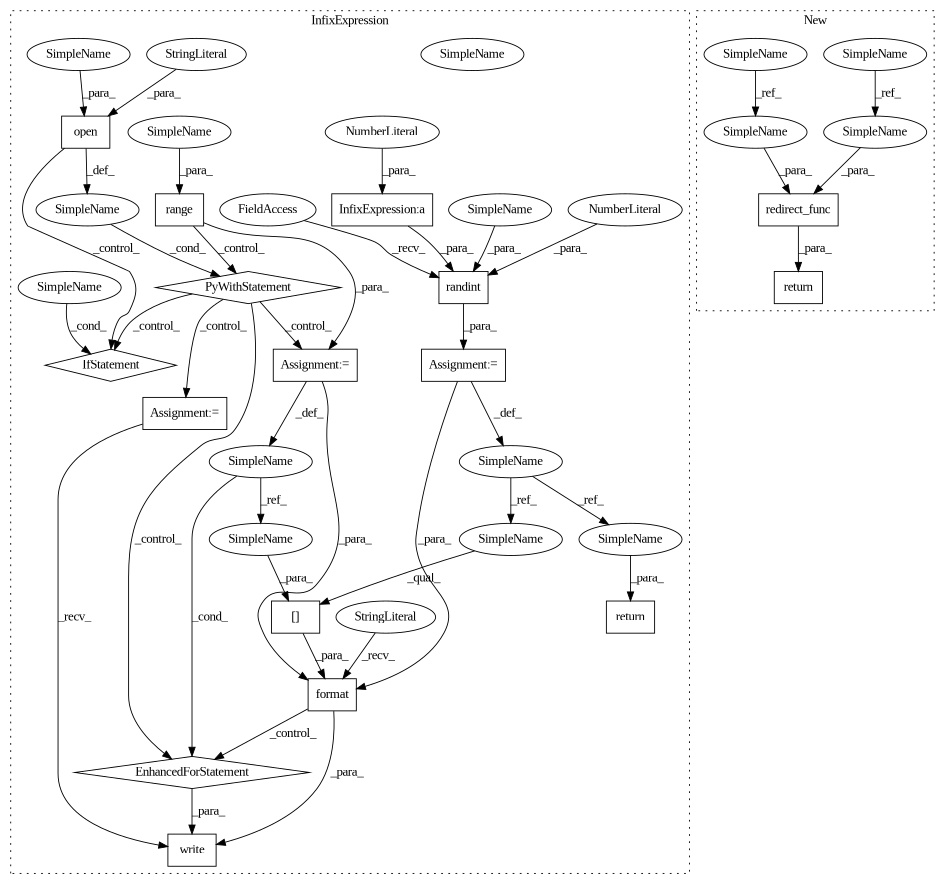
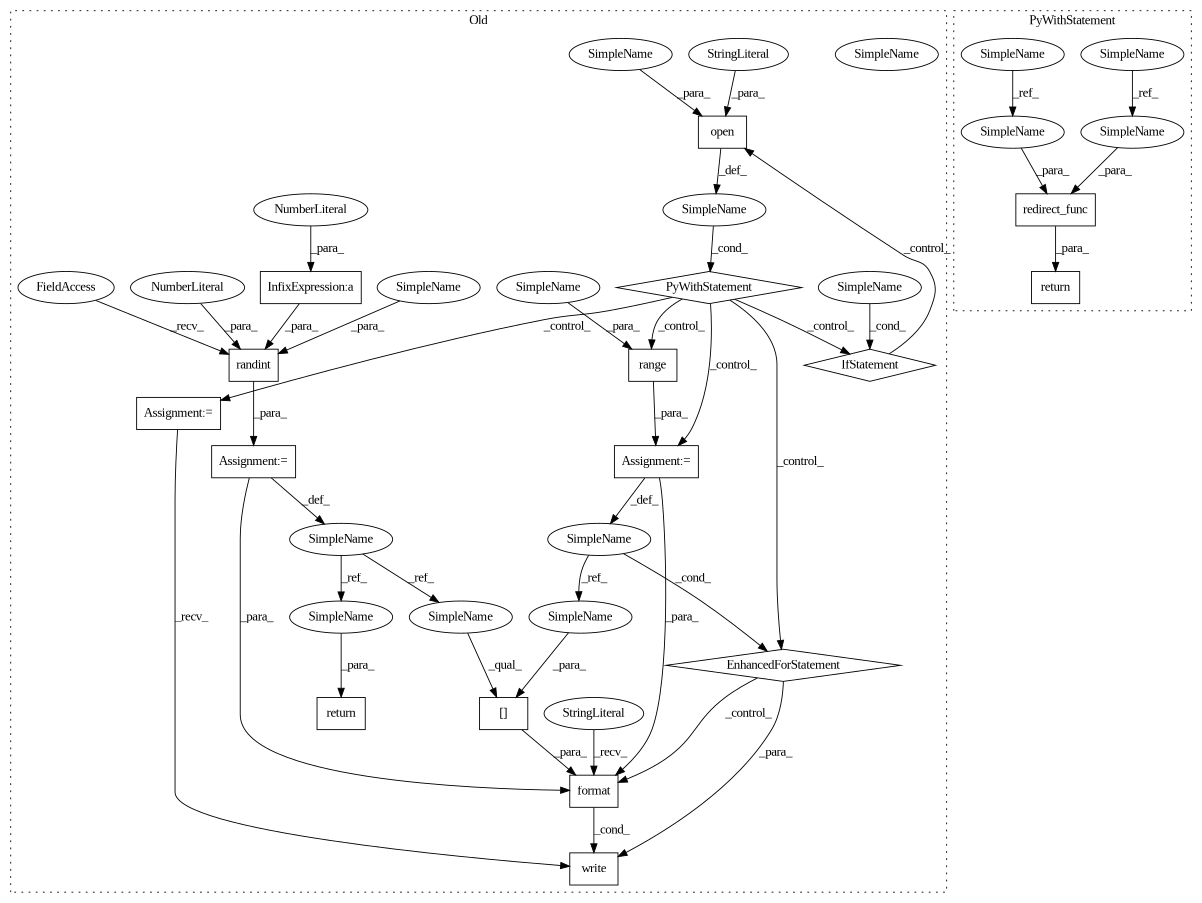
(350, 21) -> (479, 21)
(815, 21) -> (1073, 21)
(71, 245) -> (883, 242)
(212, 246) -> (661, 315)
(265, 732) -> (694, 731)
(347, 772) -> (612, 830)
